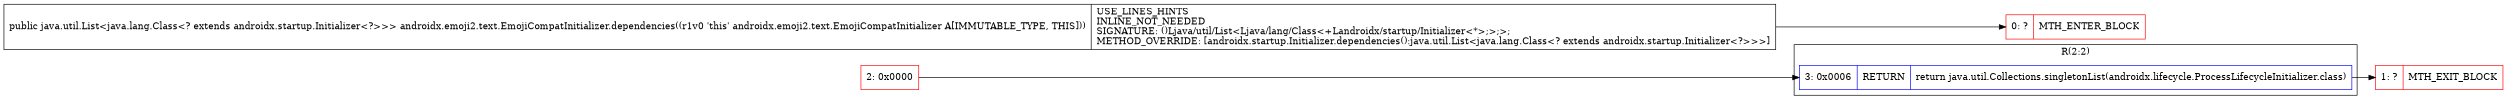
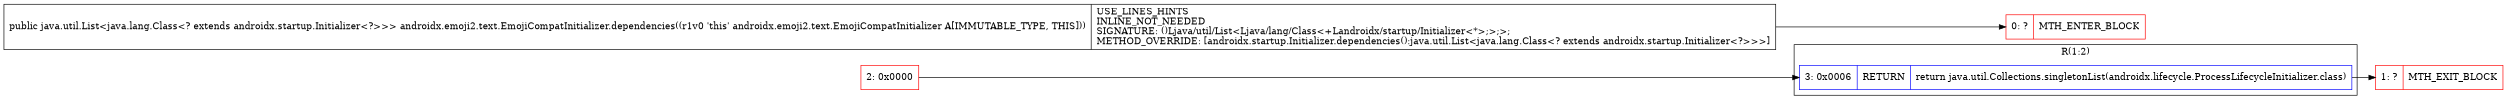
(2076, 52) -> (2076, 52)
